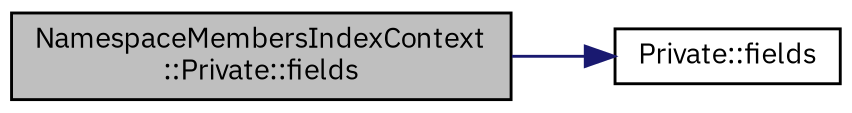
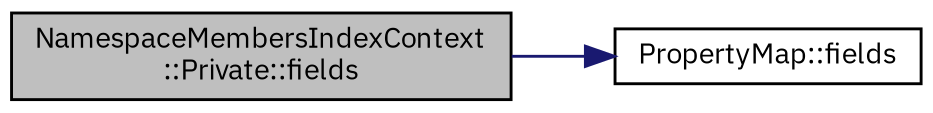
(728, 56) -> (768, 56)
